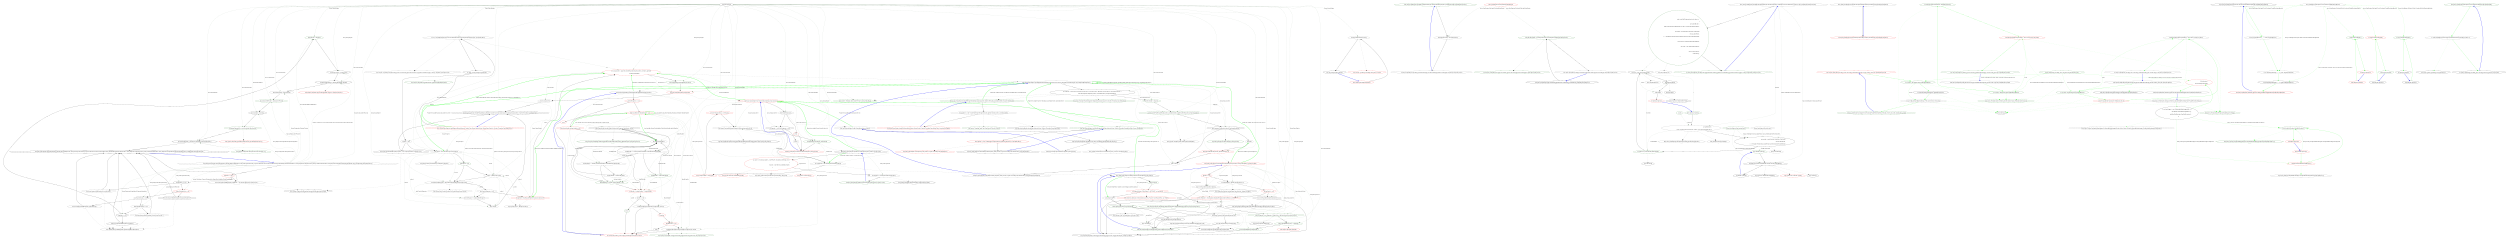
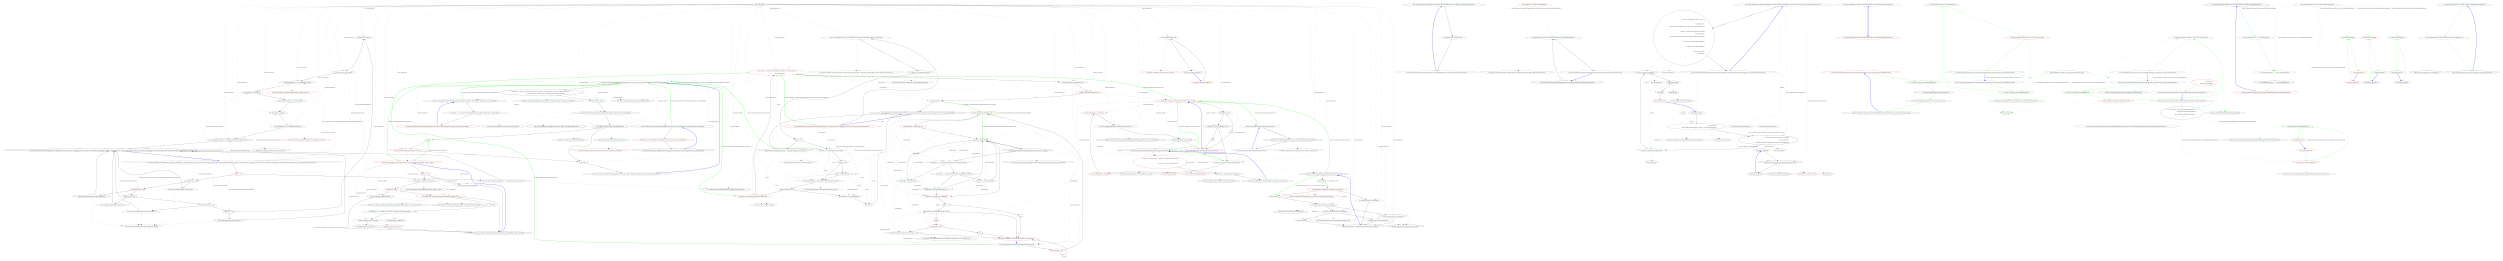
(597, 115) -> (961, 105)
